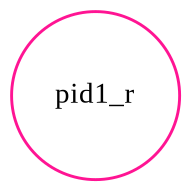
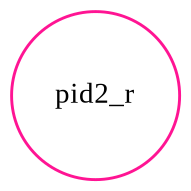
(96, 96) -> (96, 96)
